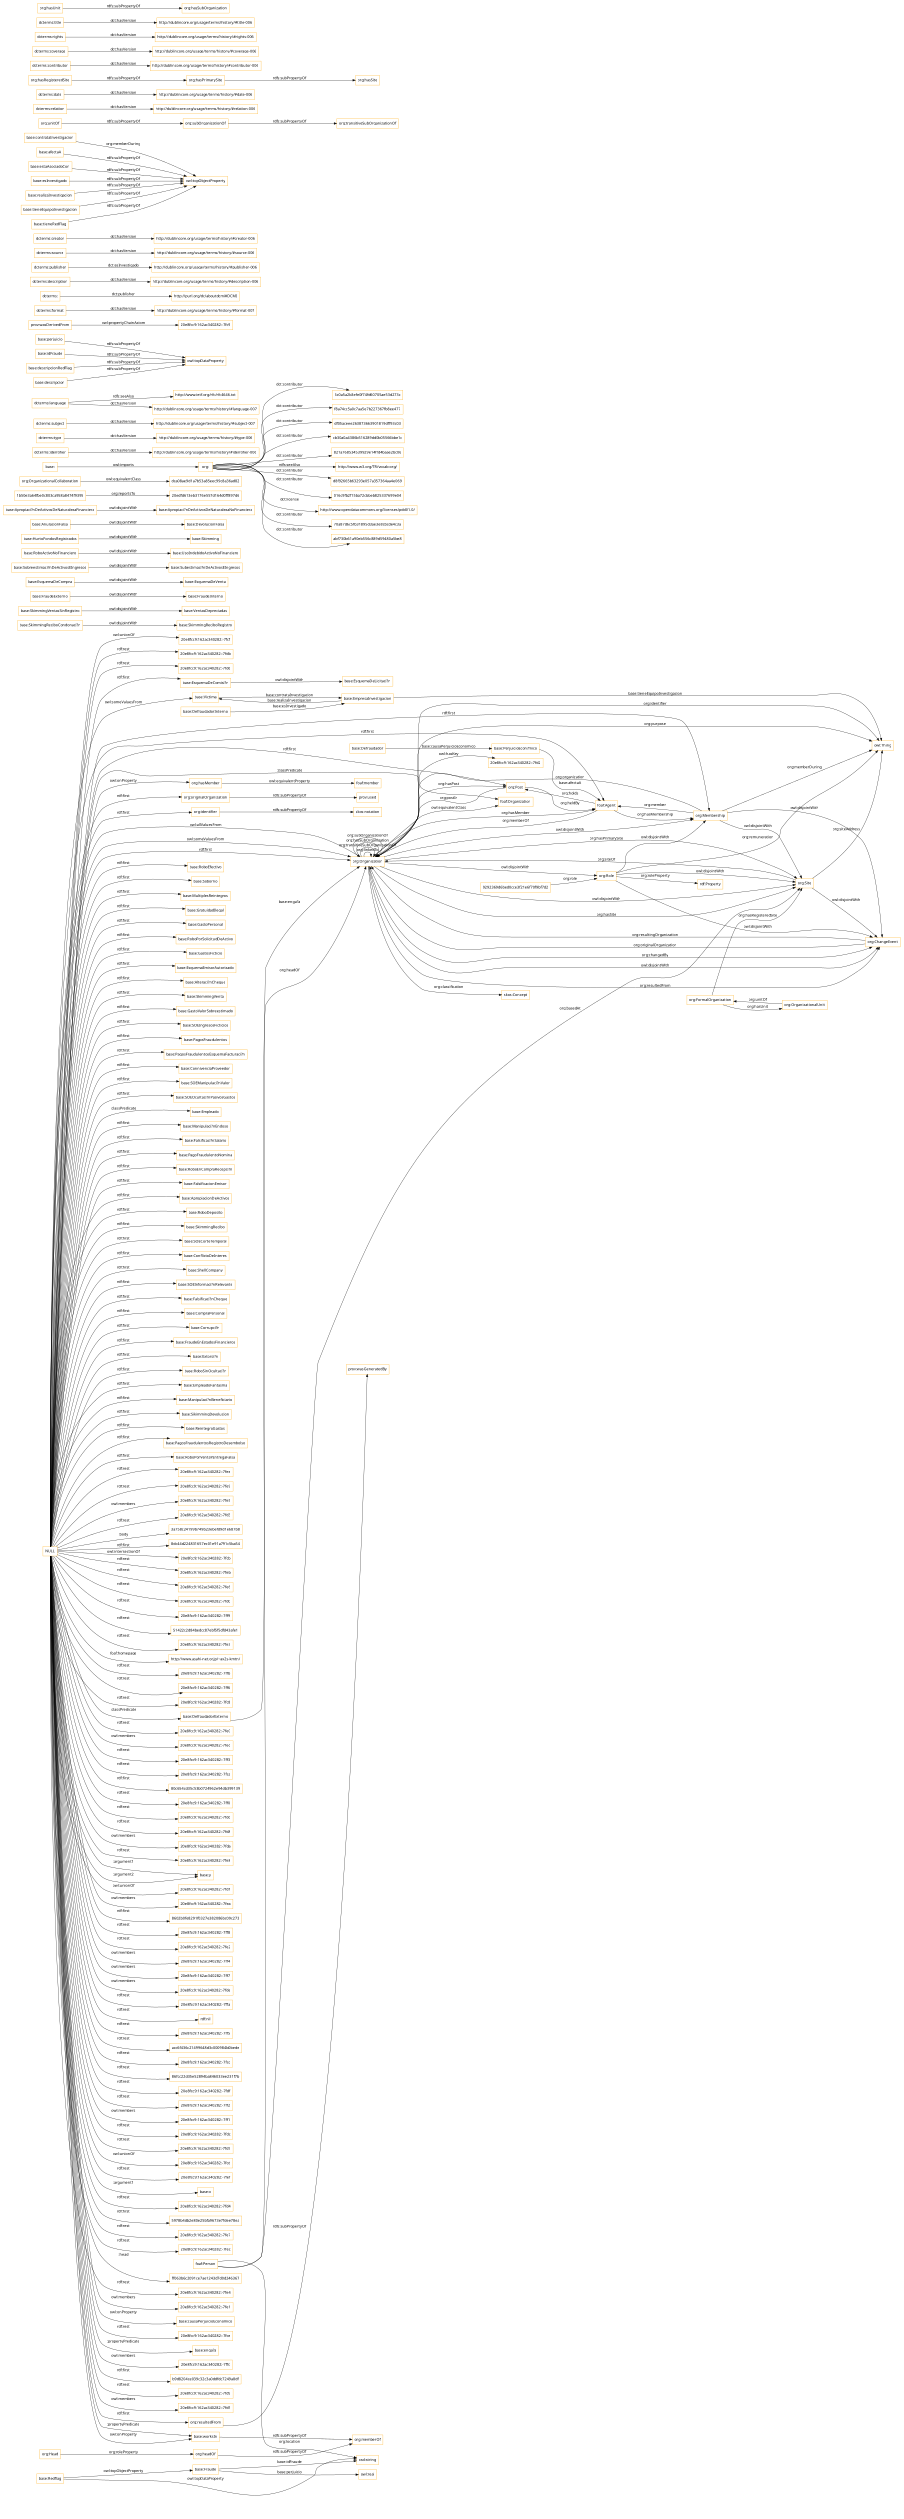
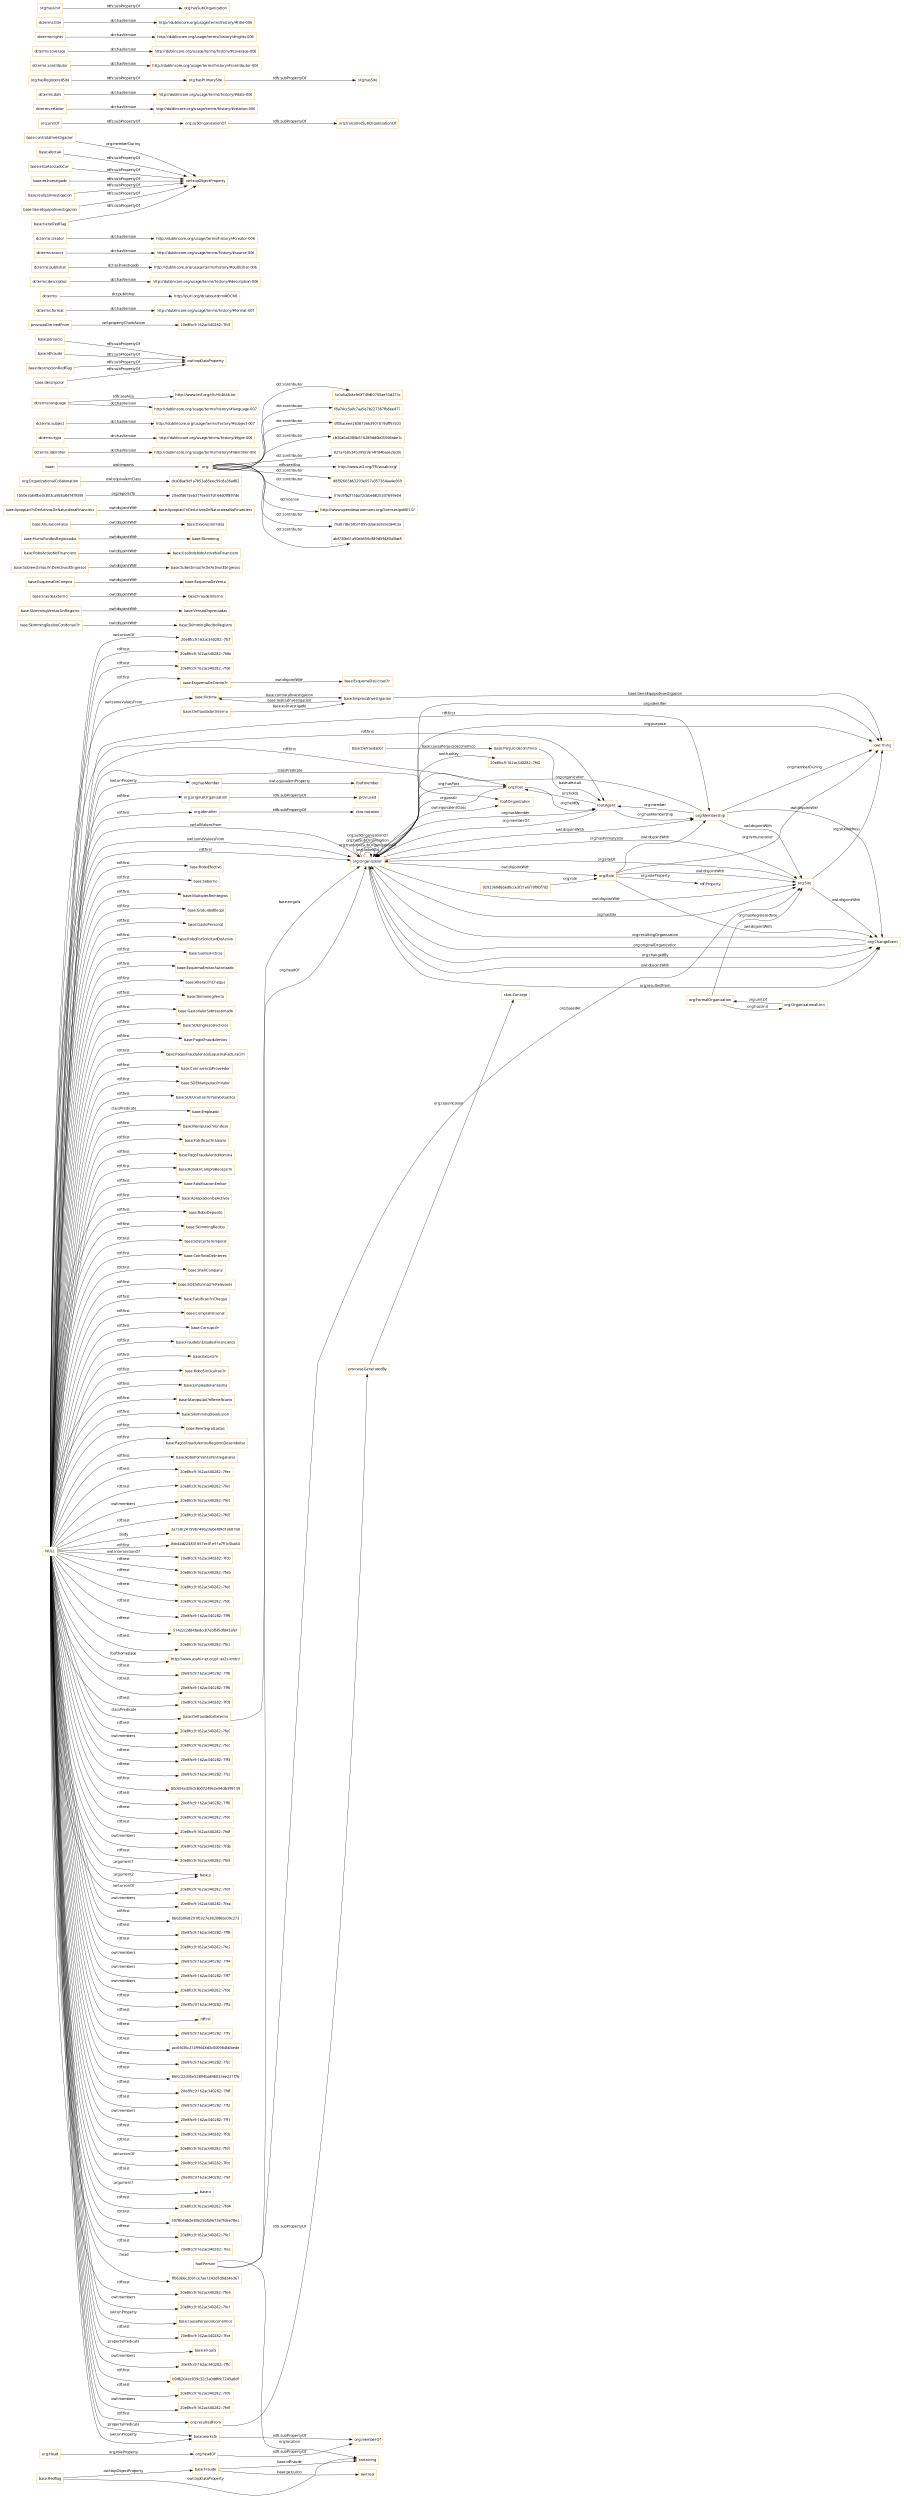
(401, 968) -> (441, 1183)
